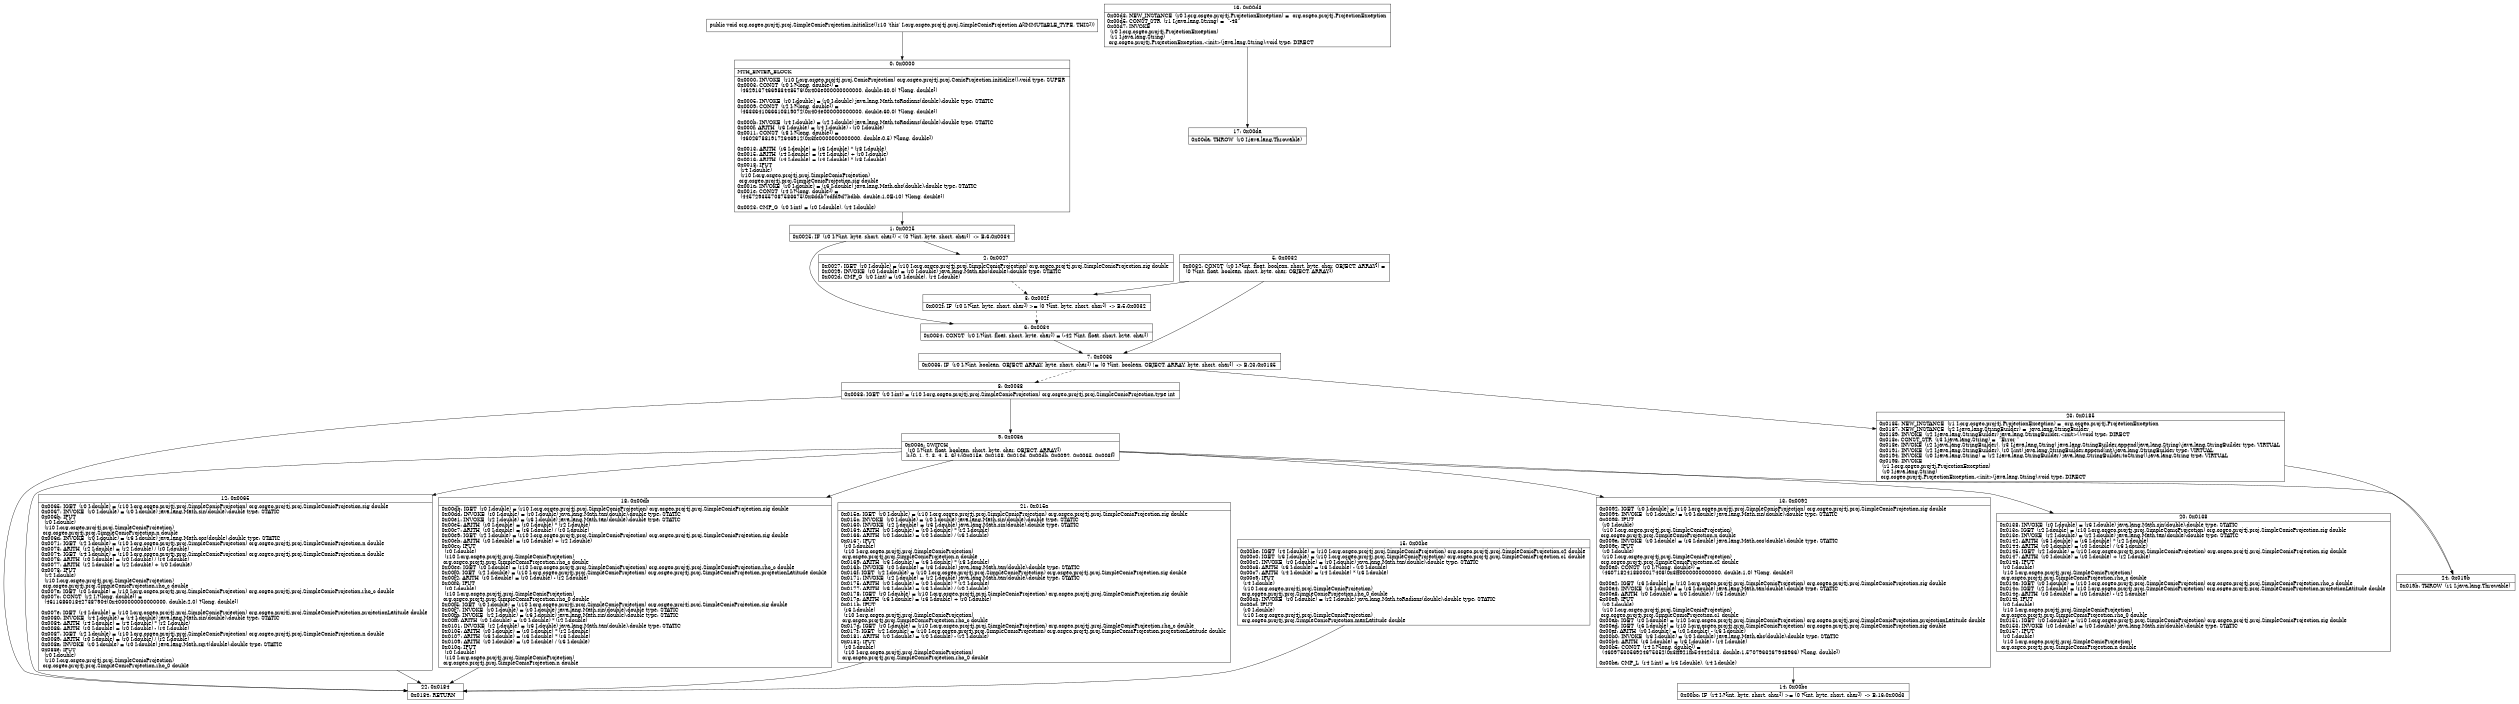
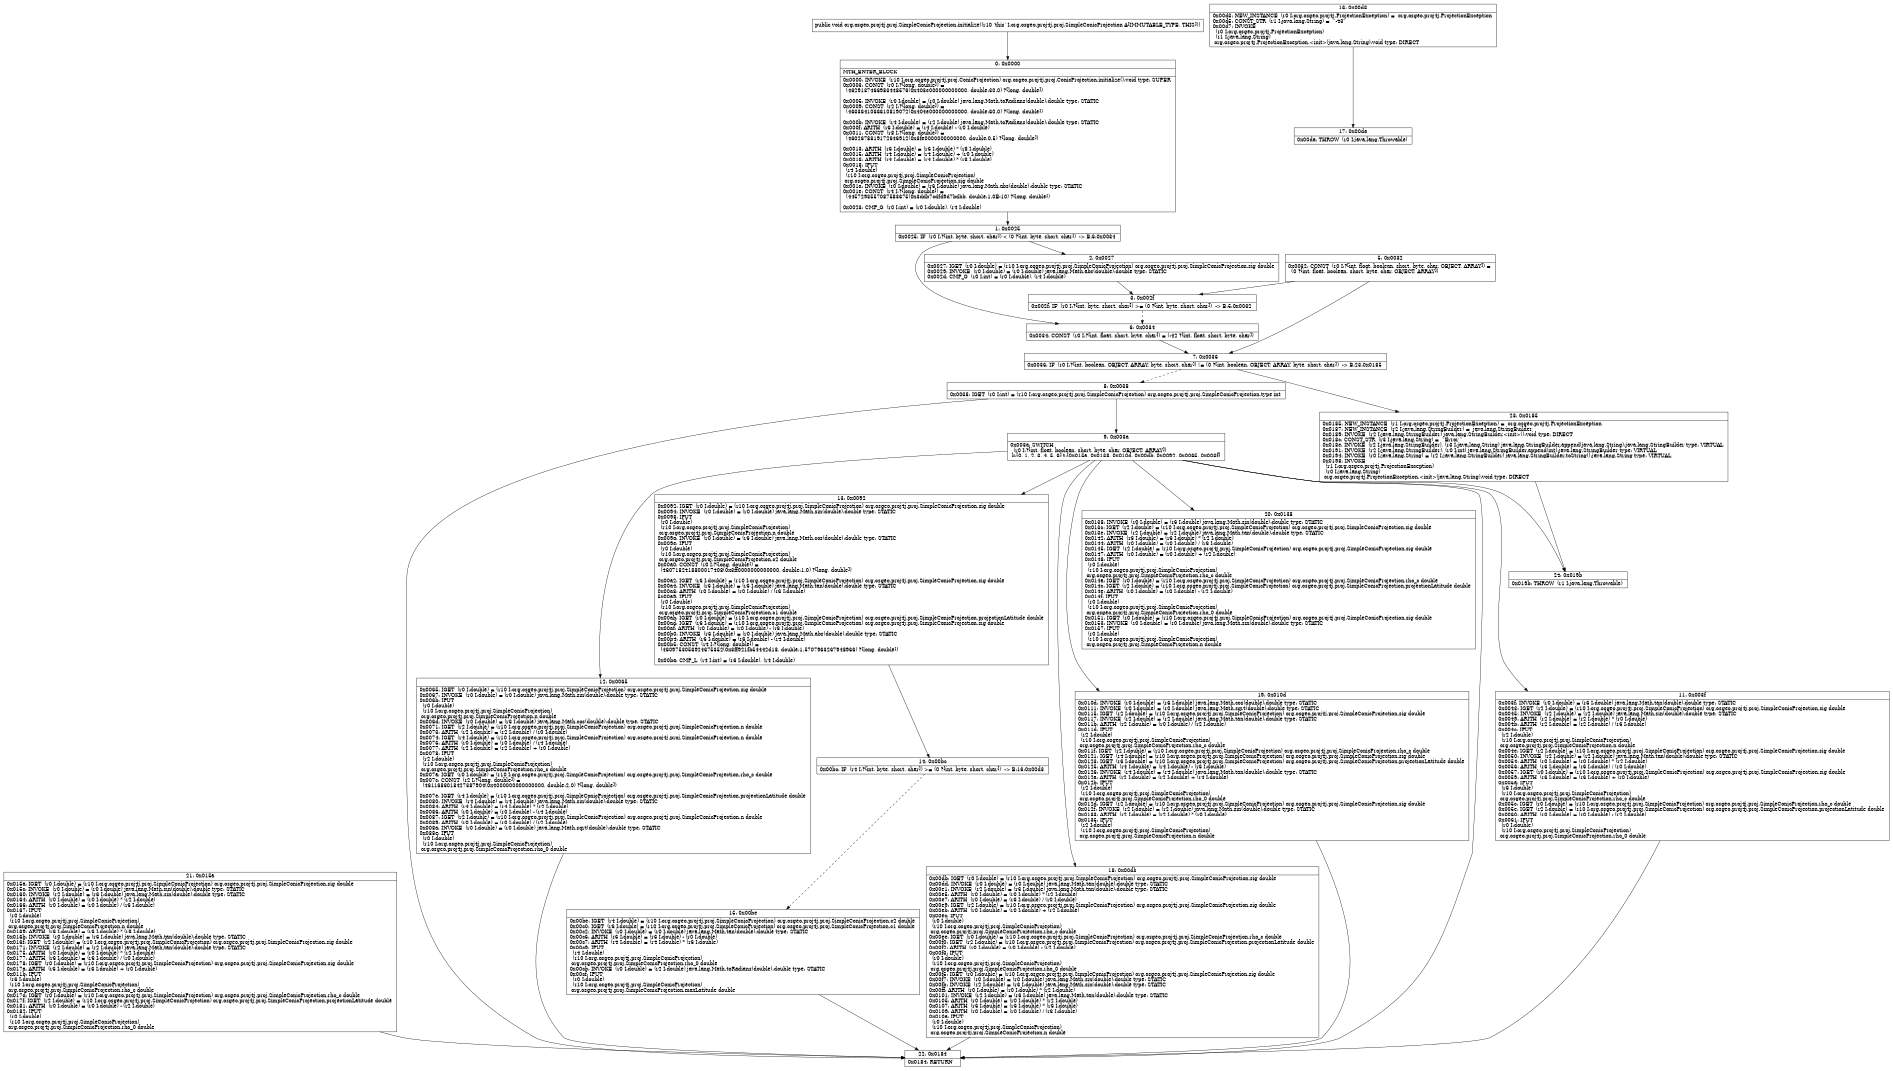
(1018, 287) -> (1124, 287)
none -> (1272, 766)
none -> (1692, 766)
none -> (857, 840)
